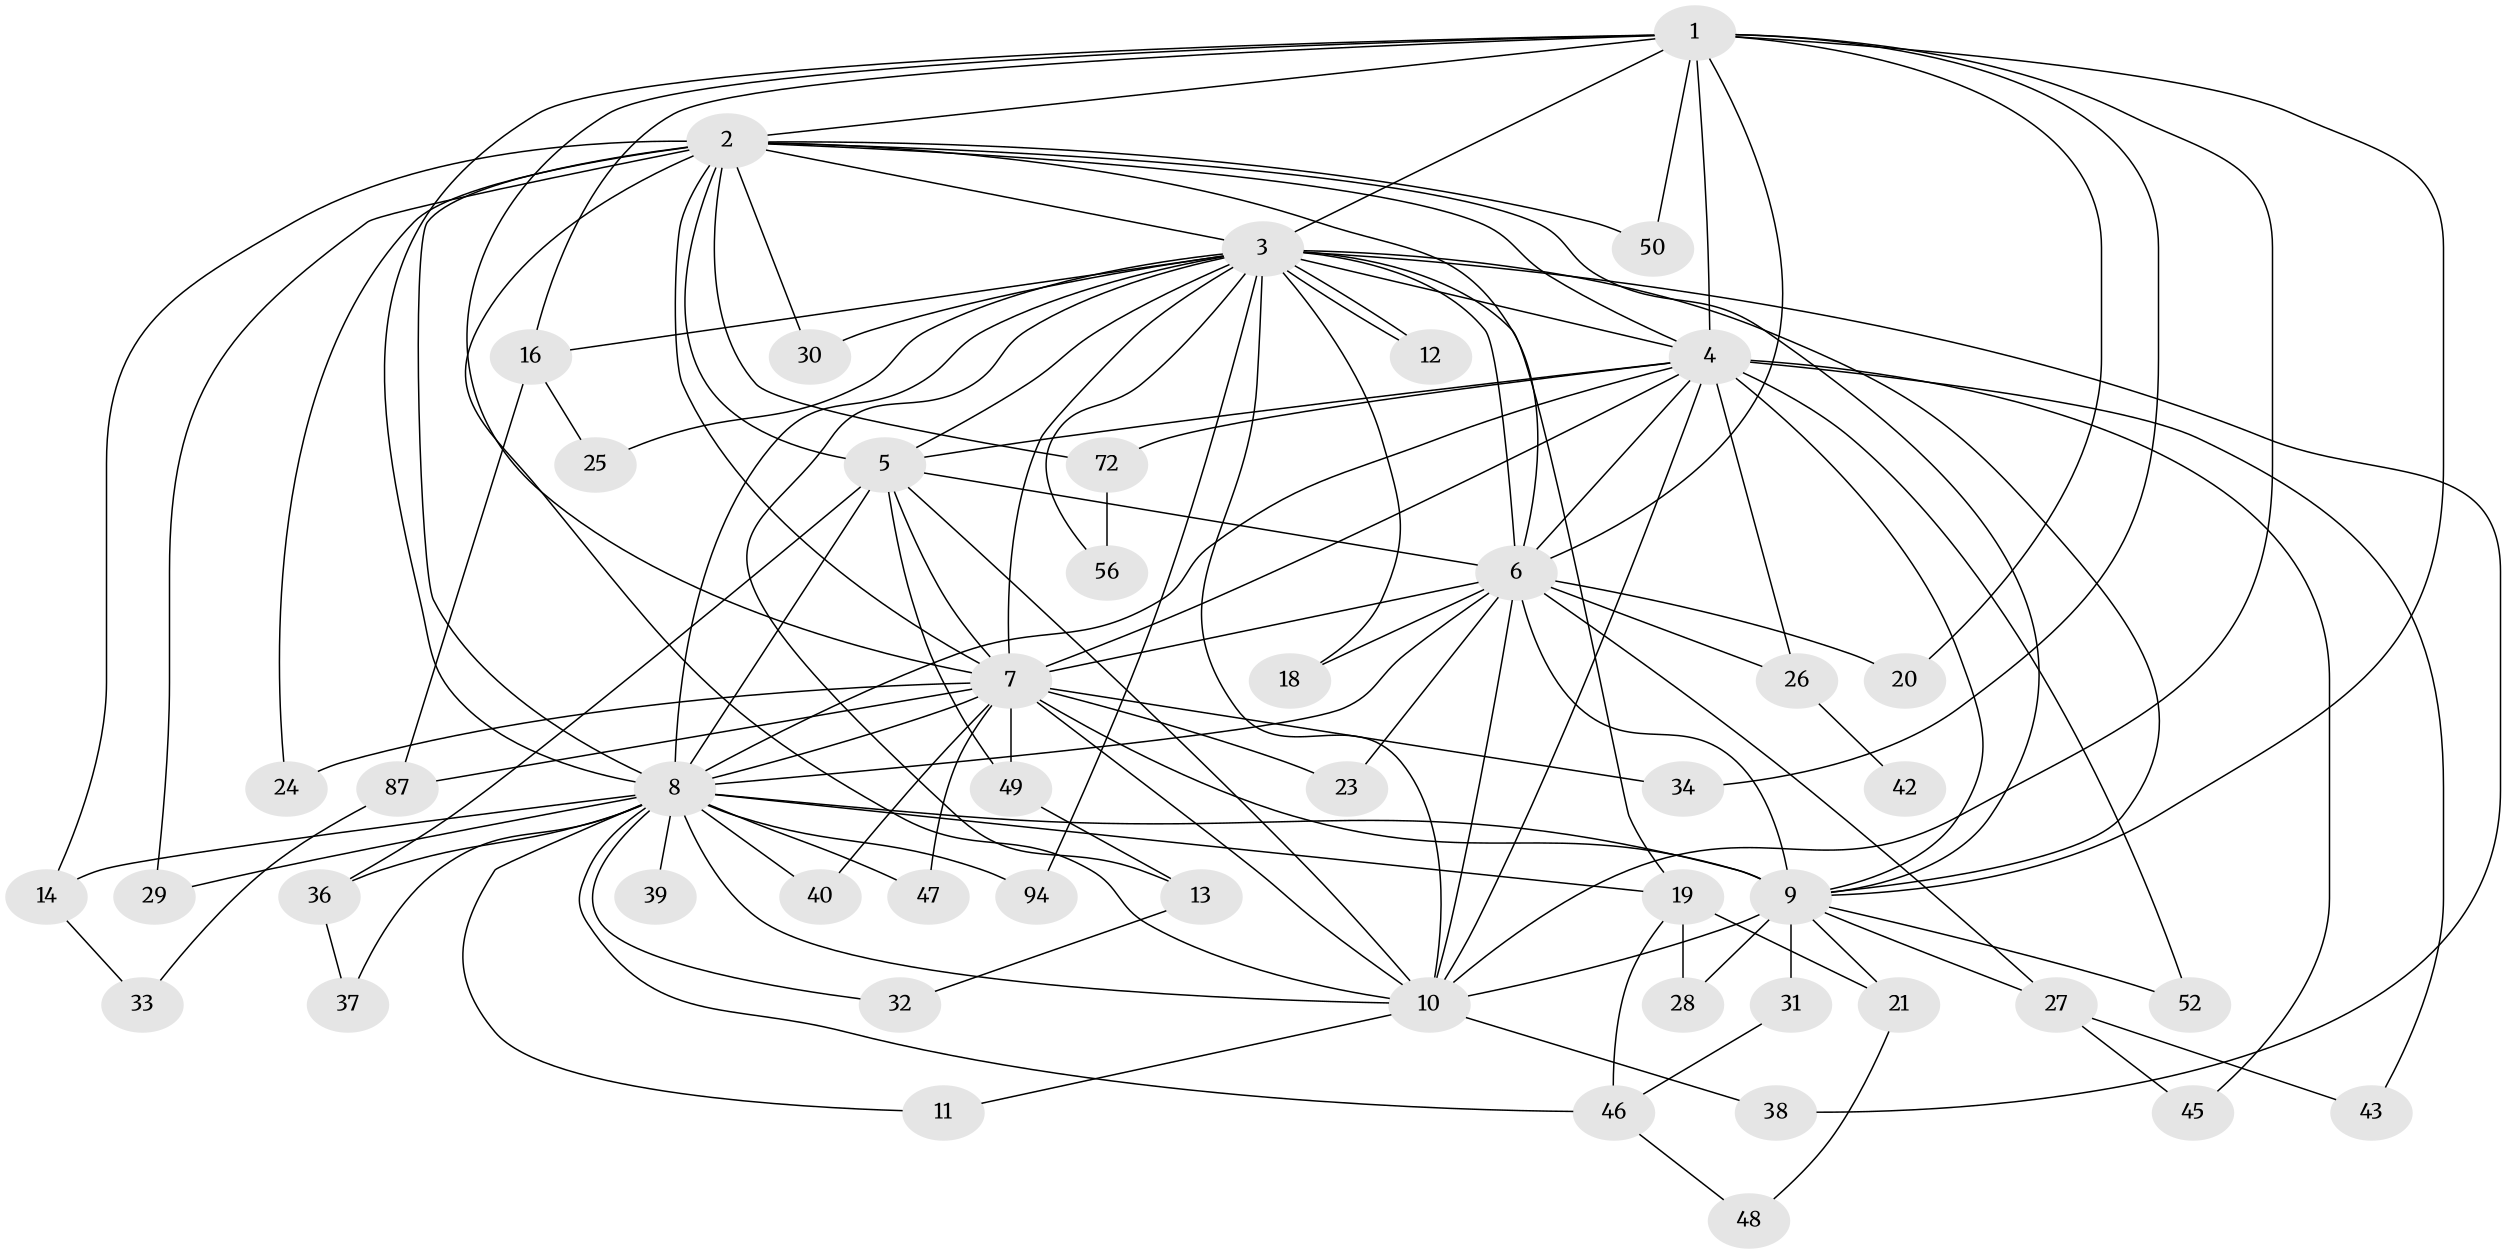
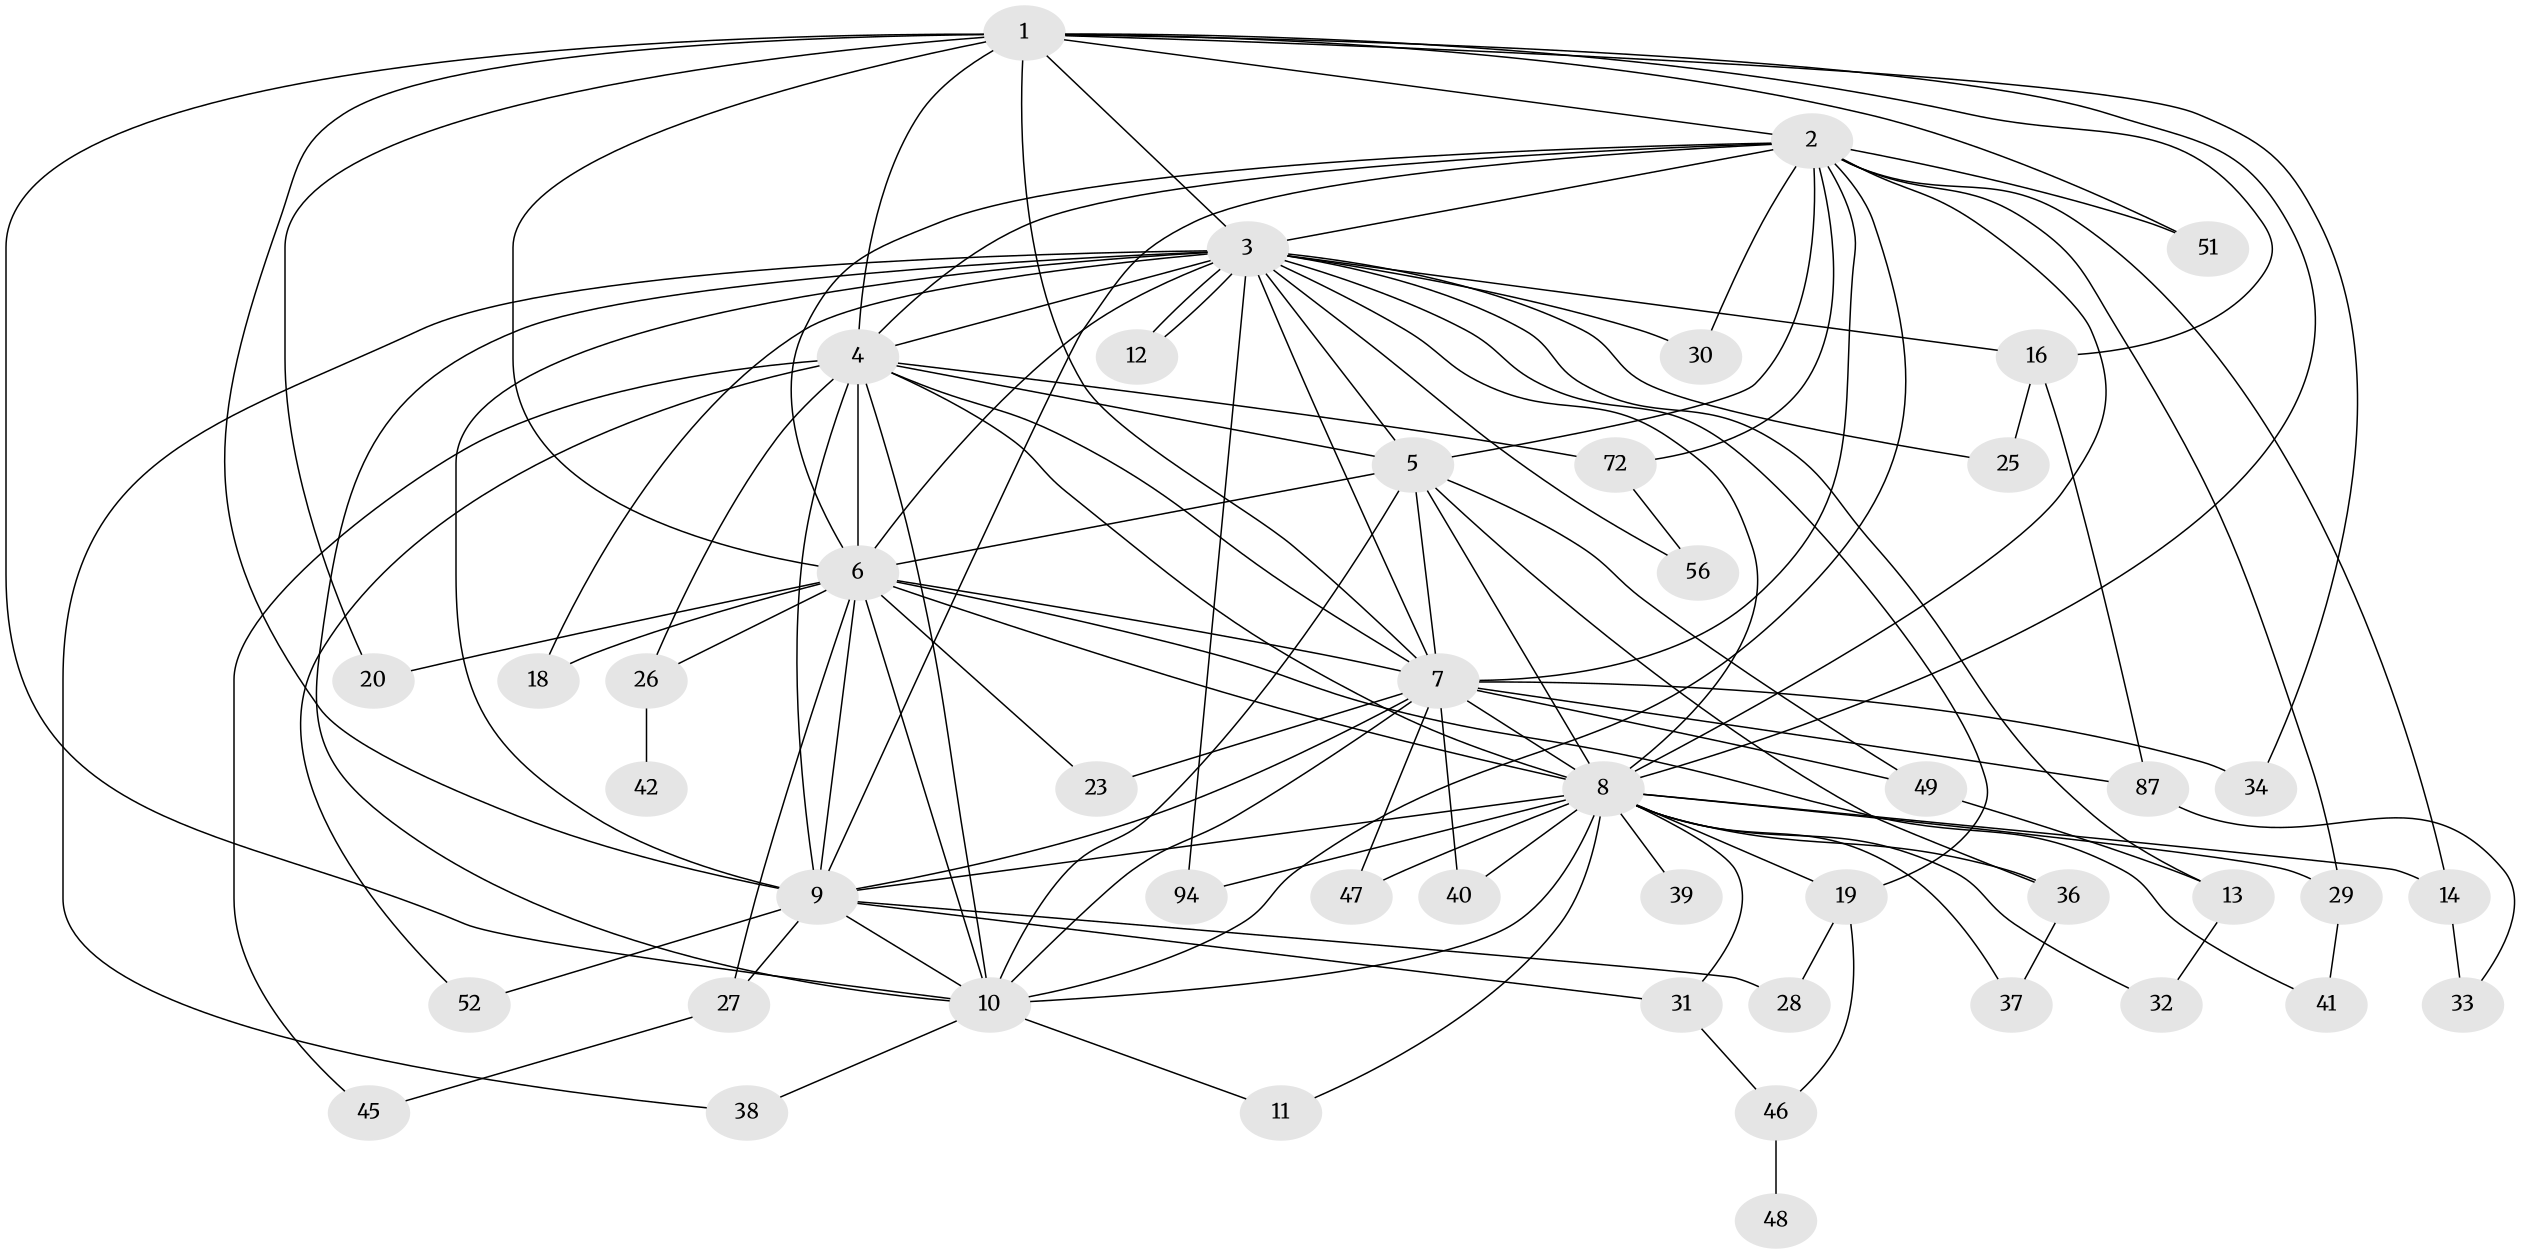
(1653, 249) -> (2208, 249)
(286, 789) -> none
(1899, 1005) -> none
none -> (2326, 1005)
(993, 1062) -> (1736, 872)
(2372, 1113) -> none
